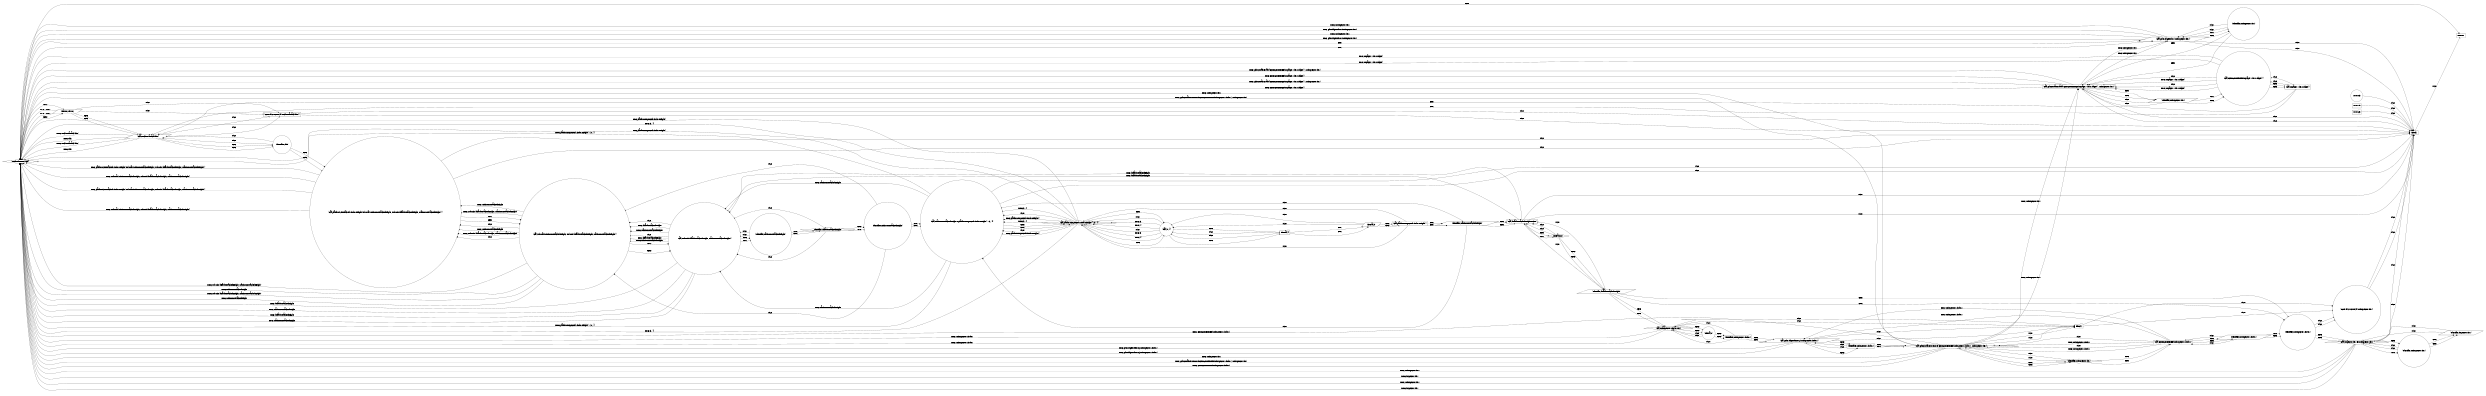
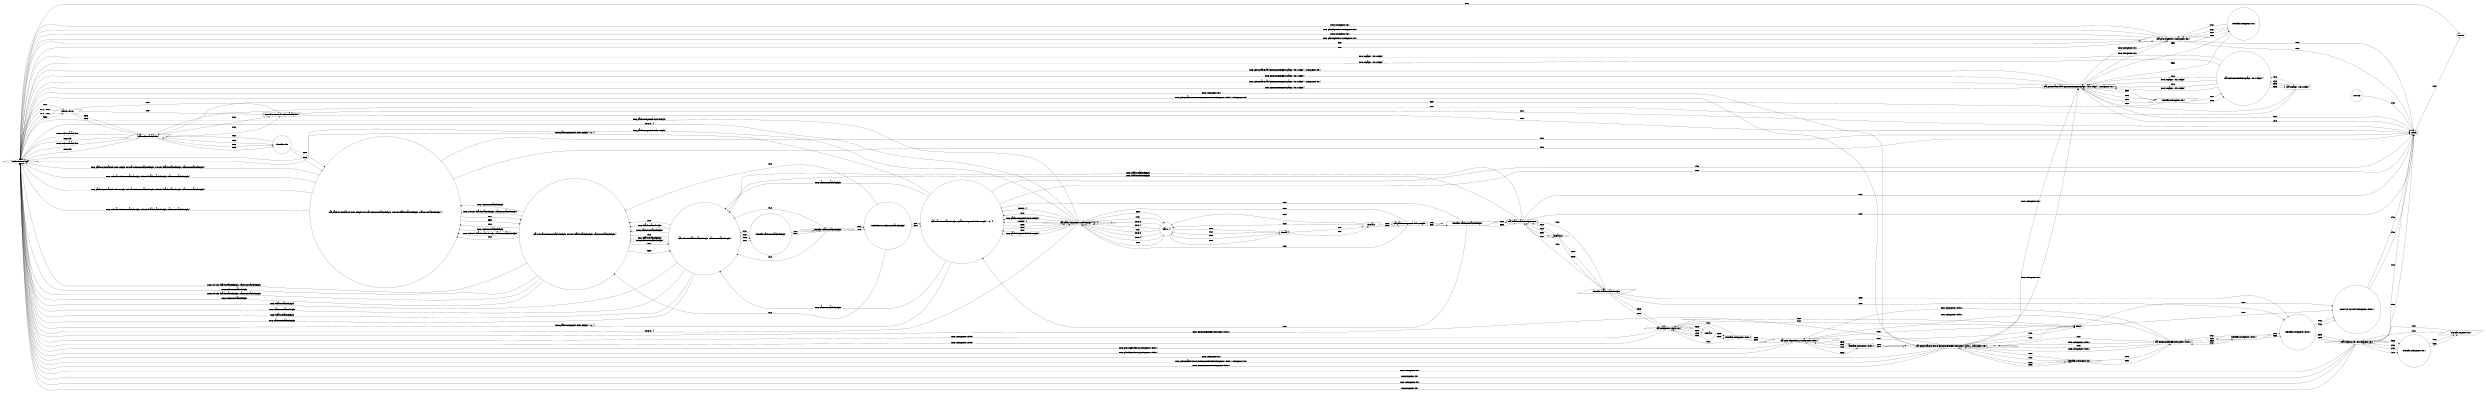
(2357, 106) -> none
(2357, 112) -> none
(888, 226) -> (888, 226)
(2357, 309) -> (2357, 309)
